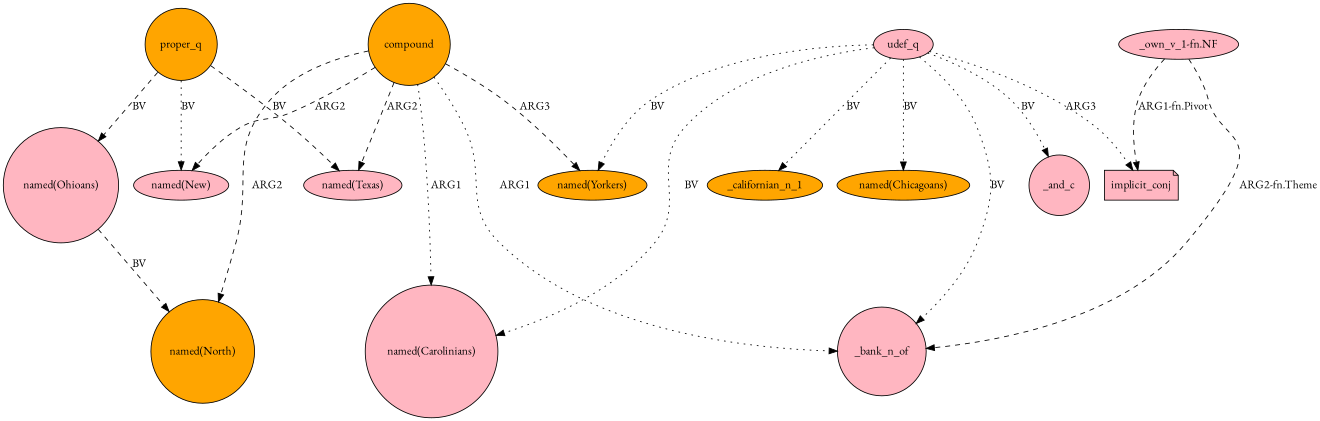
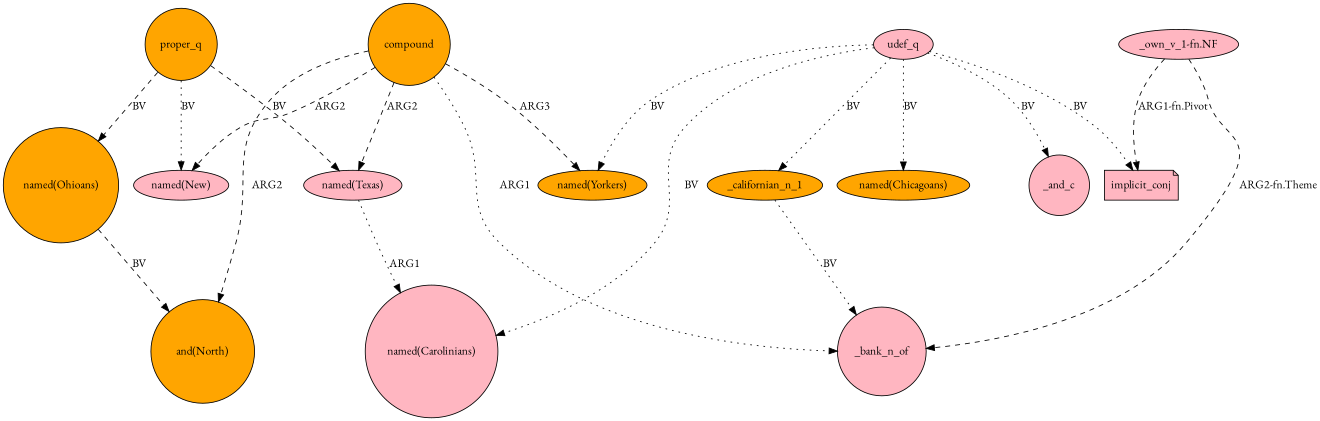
(1081, 106) -> (1081, 106)
(427, 180) -> (377, 243)
(61, 185) -> (61, 185)
(991, 186) -> (813, 254)
(203, 351) -> (203, 351)
